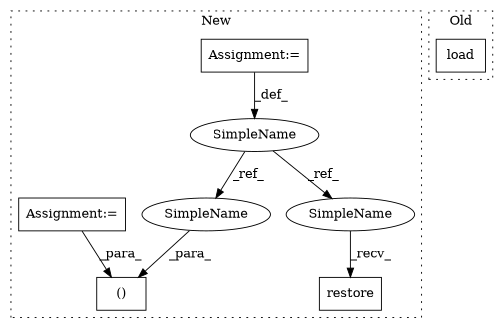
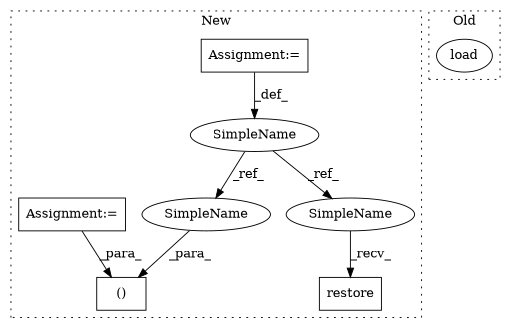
(461, 56) -> (464, 56)
